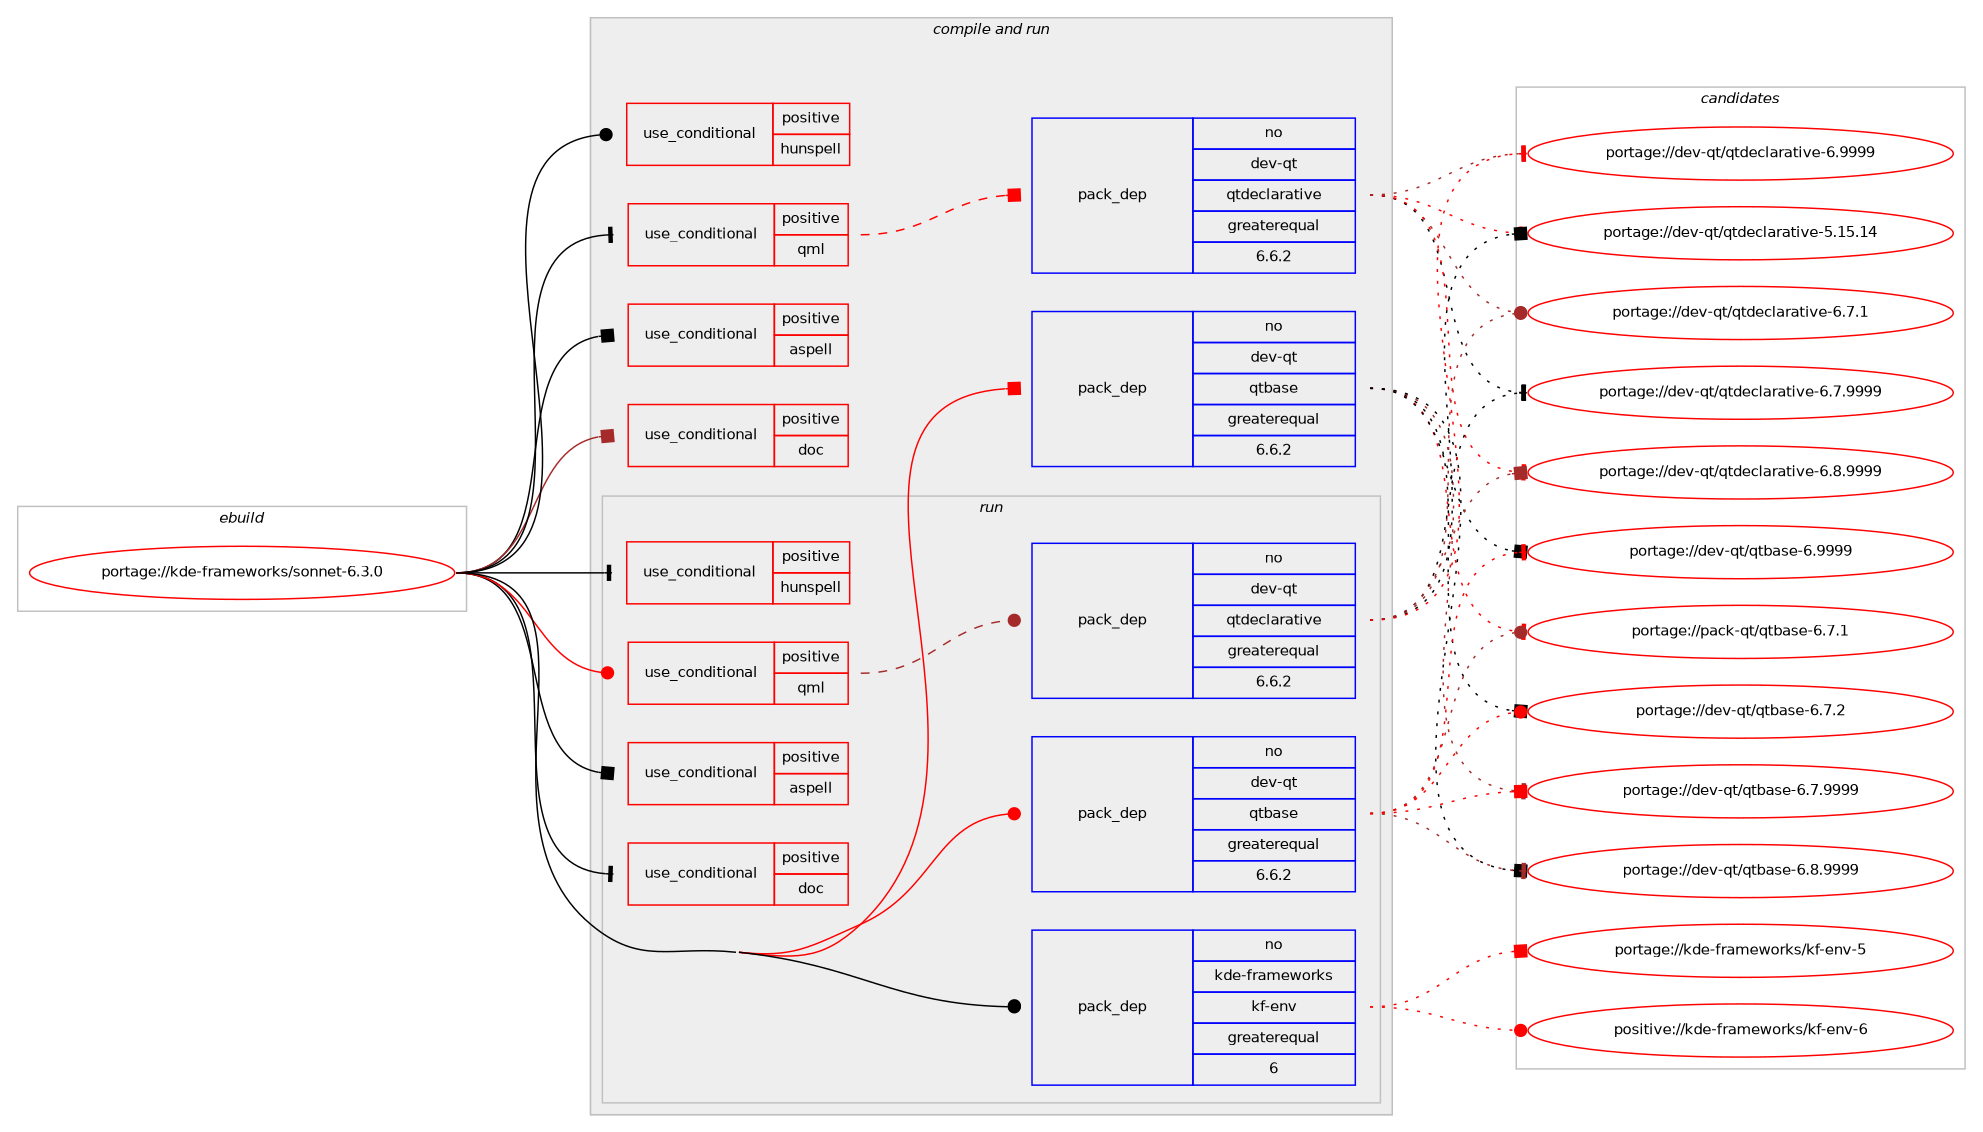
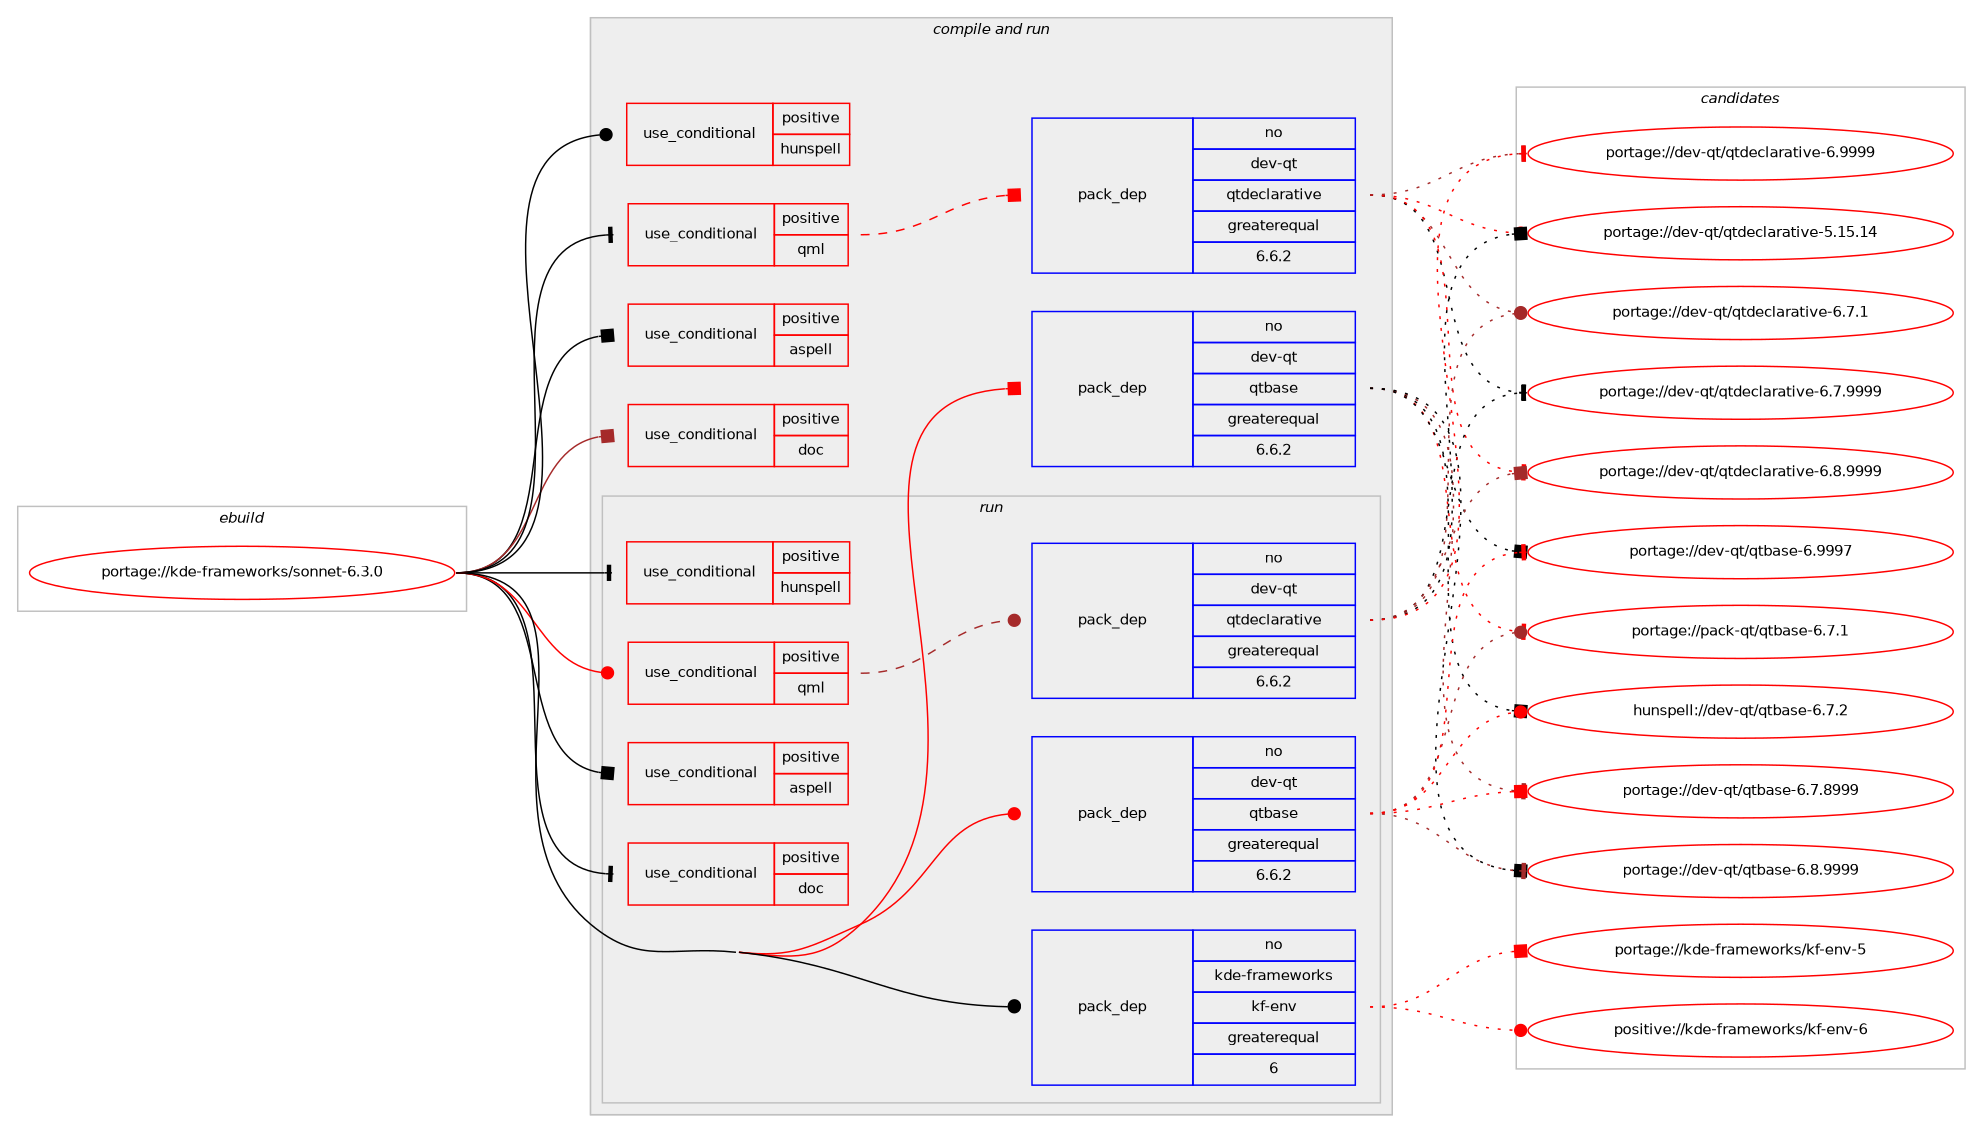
(1741, 552) -> (1741, 552)
(1741, 712) -> (1741, 712)
(1741, 791) -> (1741, 791)
